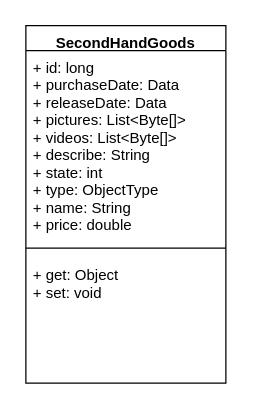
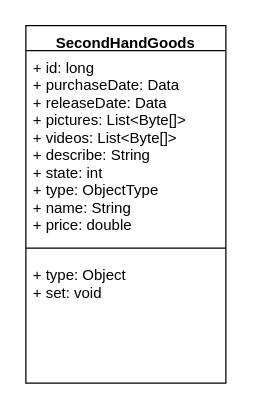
(81, 275) -> (85, 275)
